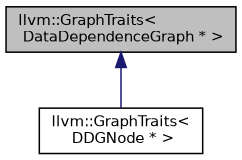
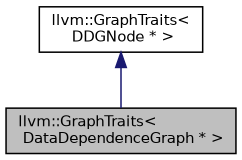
(121, 88) -> (121, 88)
